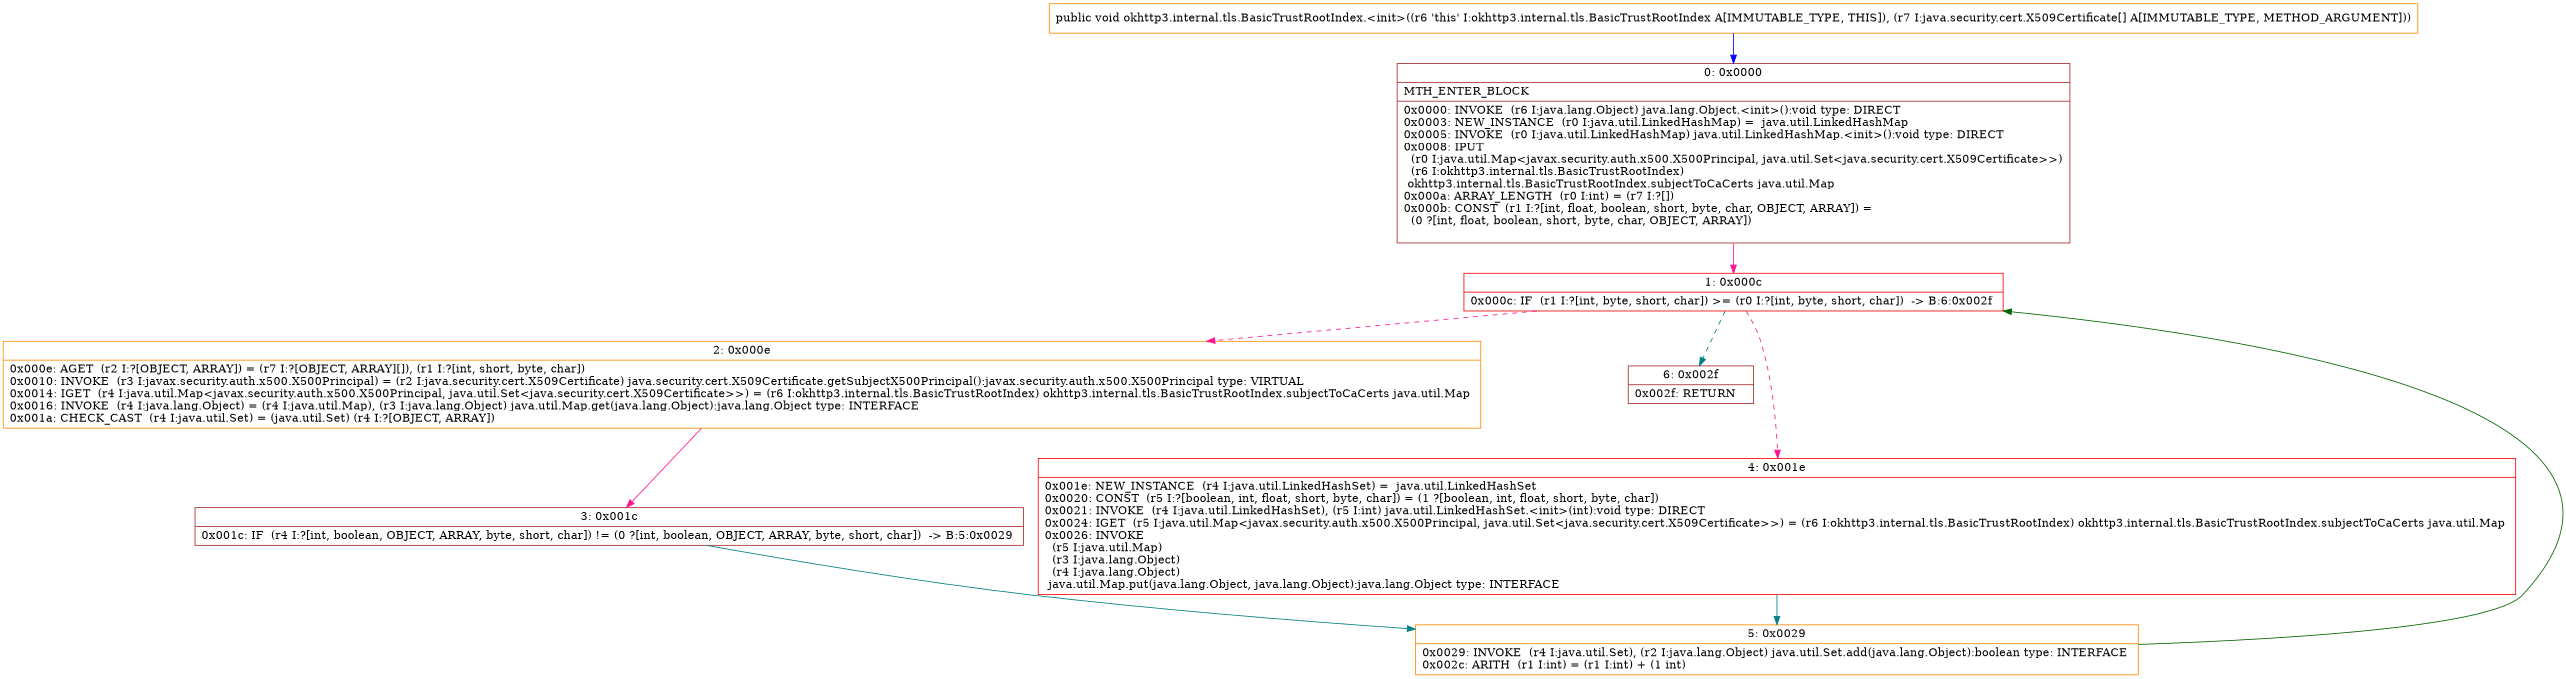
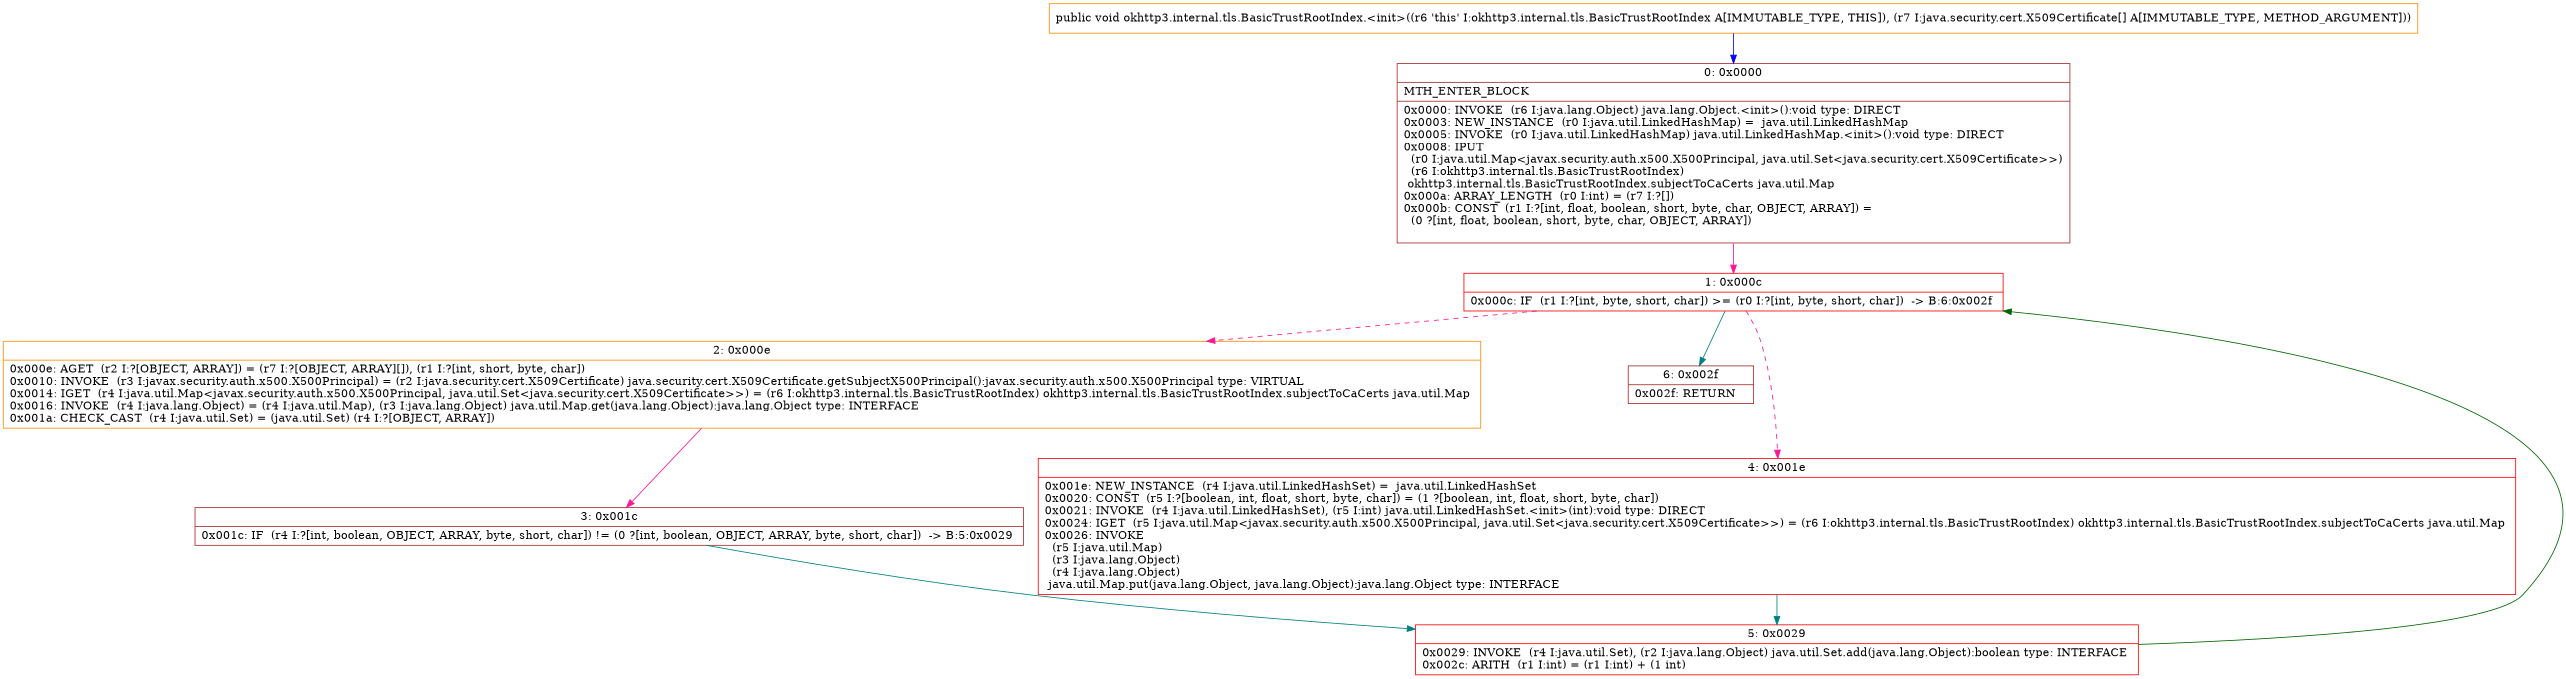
(1714, 335) -> (1714, 335)
(1777, 650) -> (1777, 650)
